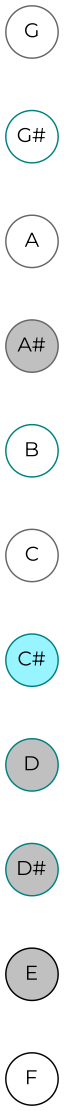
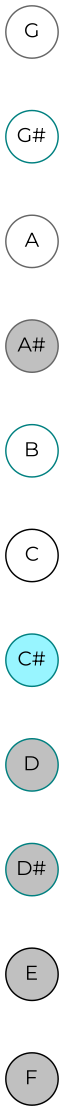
(32, 555) -> (32, 555)
(32, 1079) -> (32, 1079)
